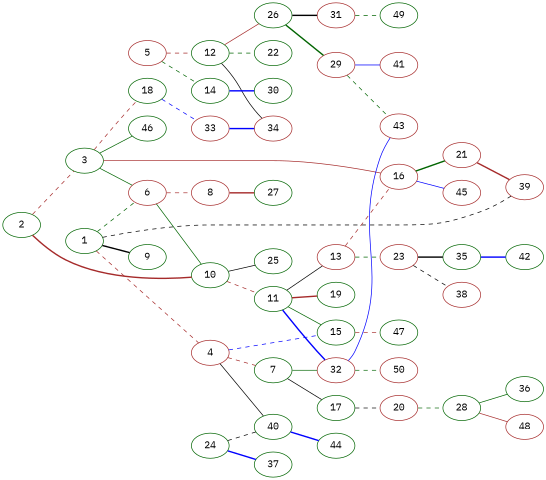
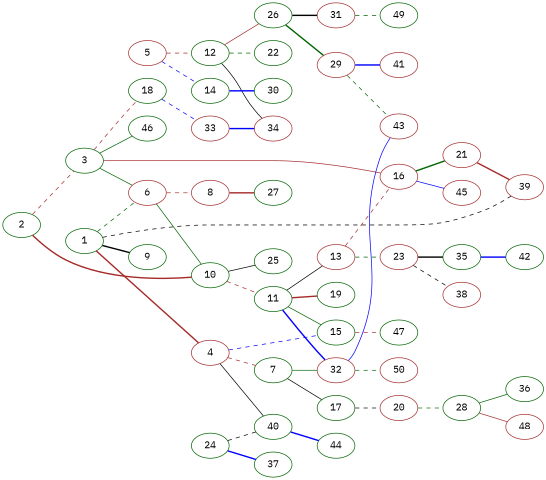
(368, 65) -> (368, 65)
(179, 72) -> (179, 72)
(147, 297) -> (147, 297)
